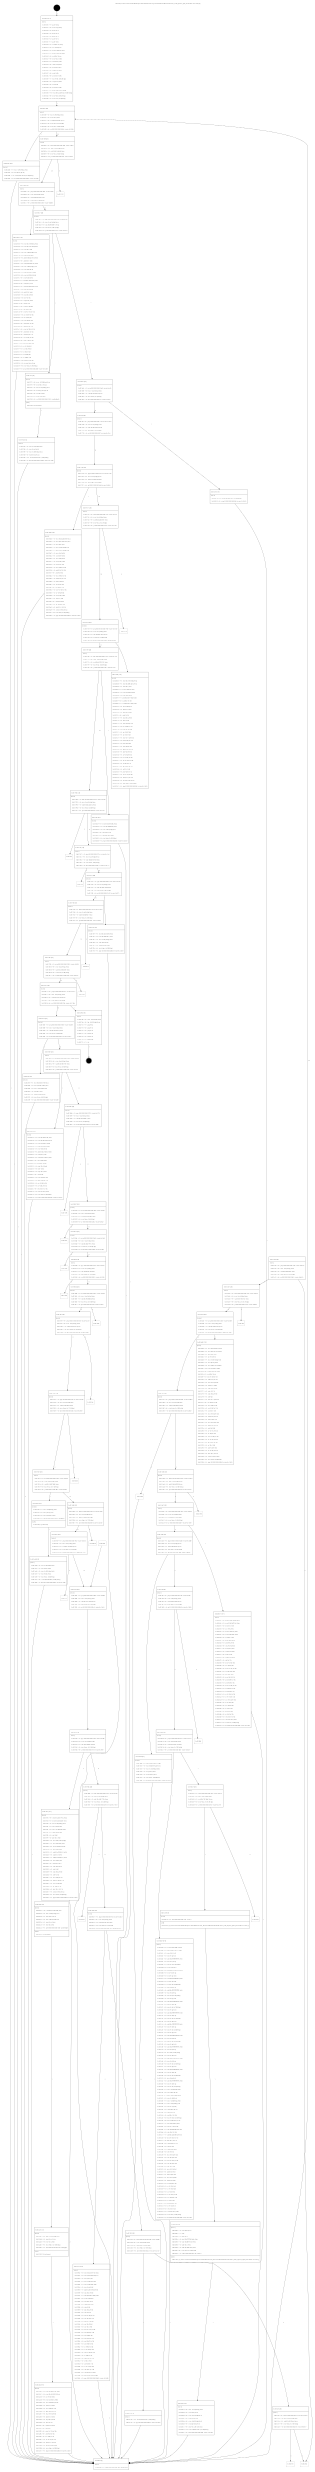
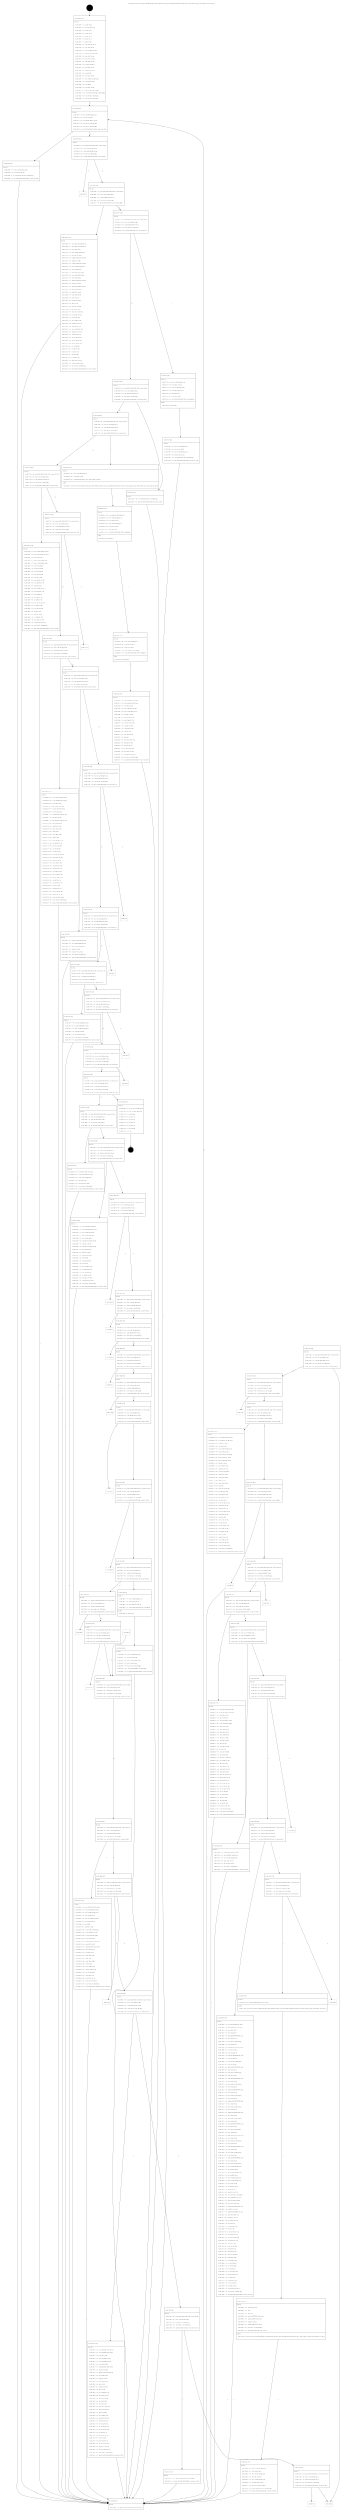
none -> (110, 477)
